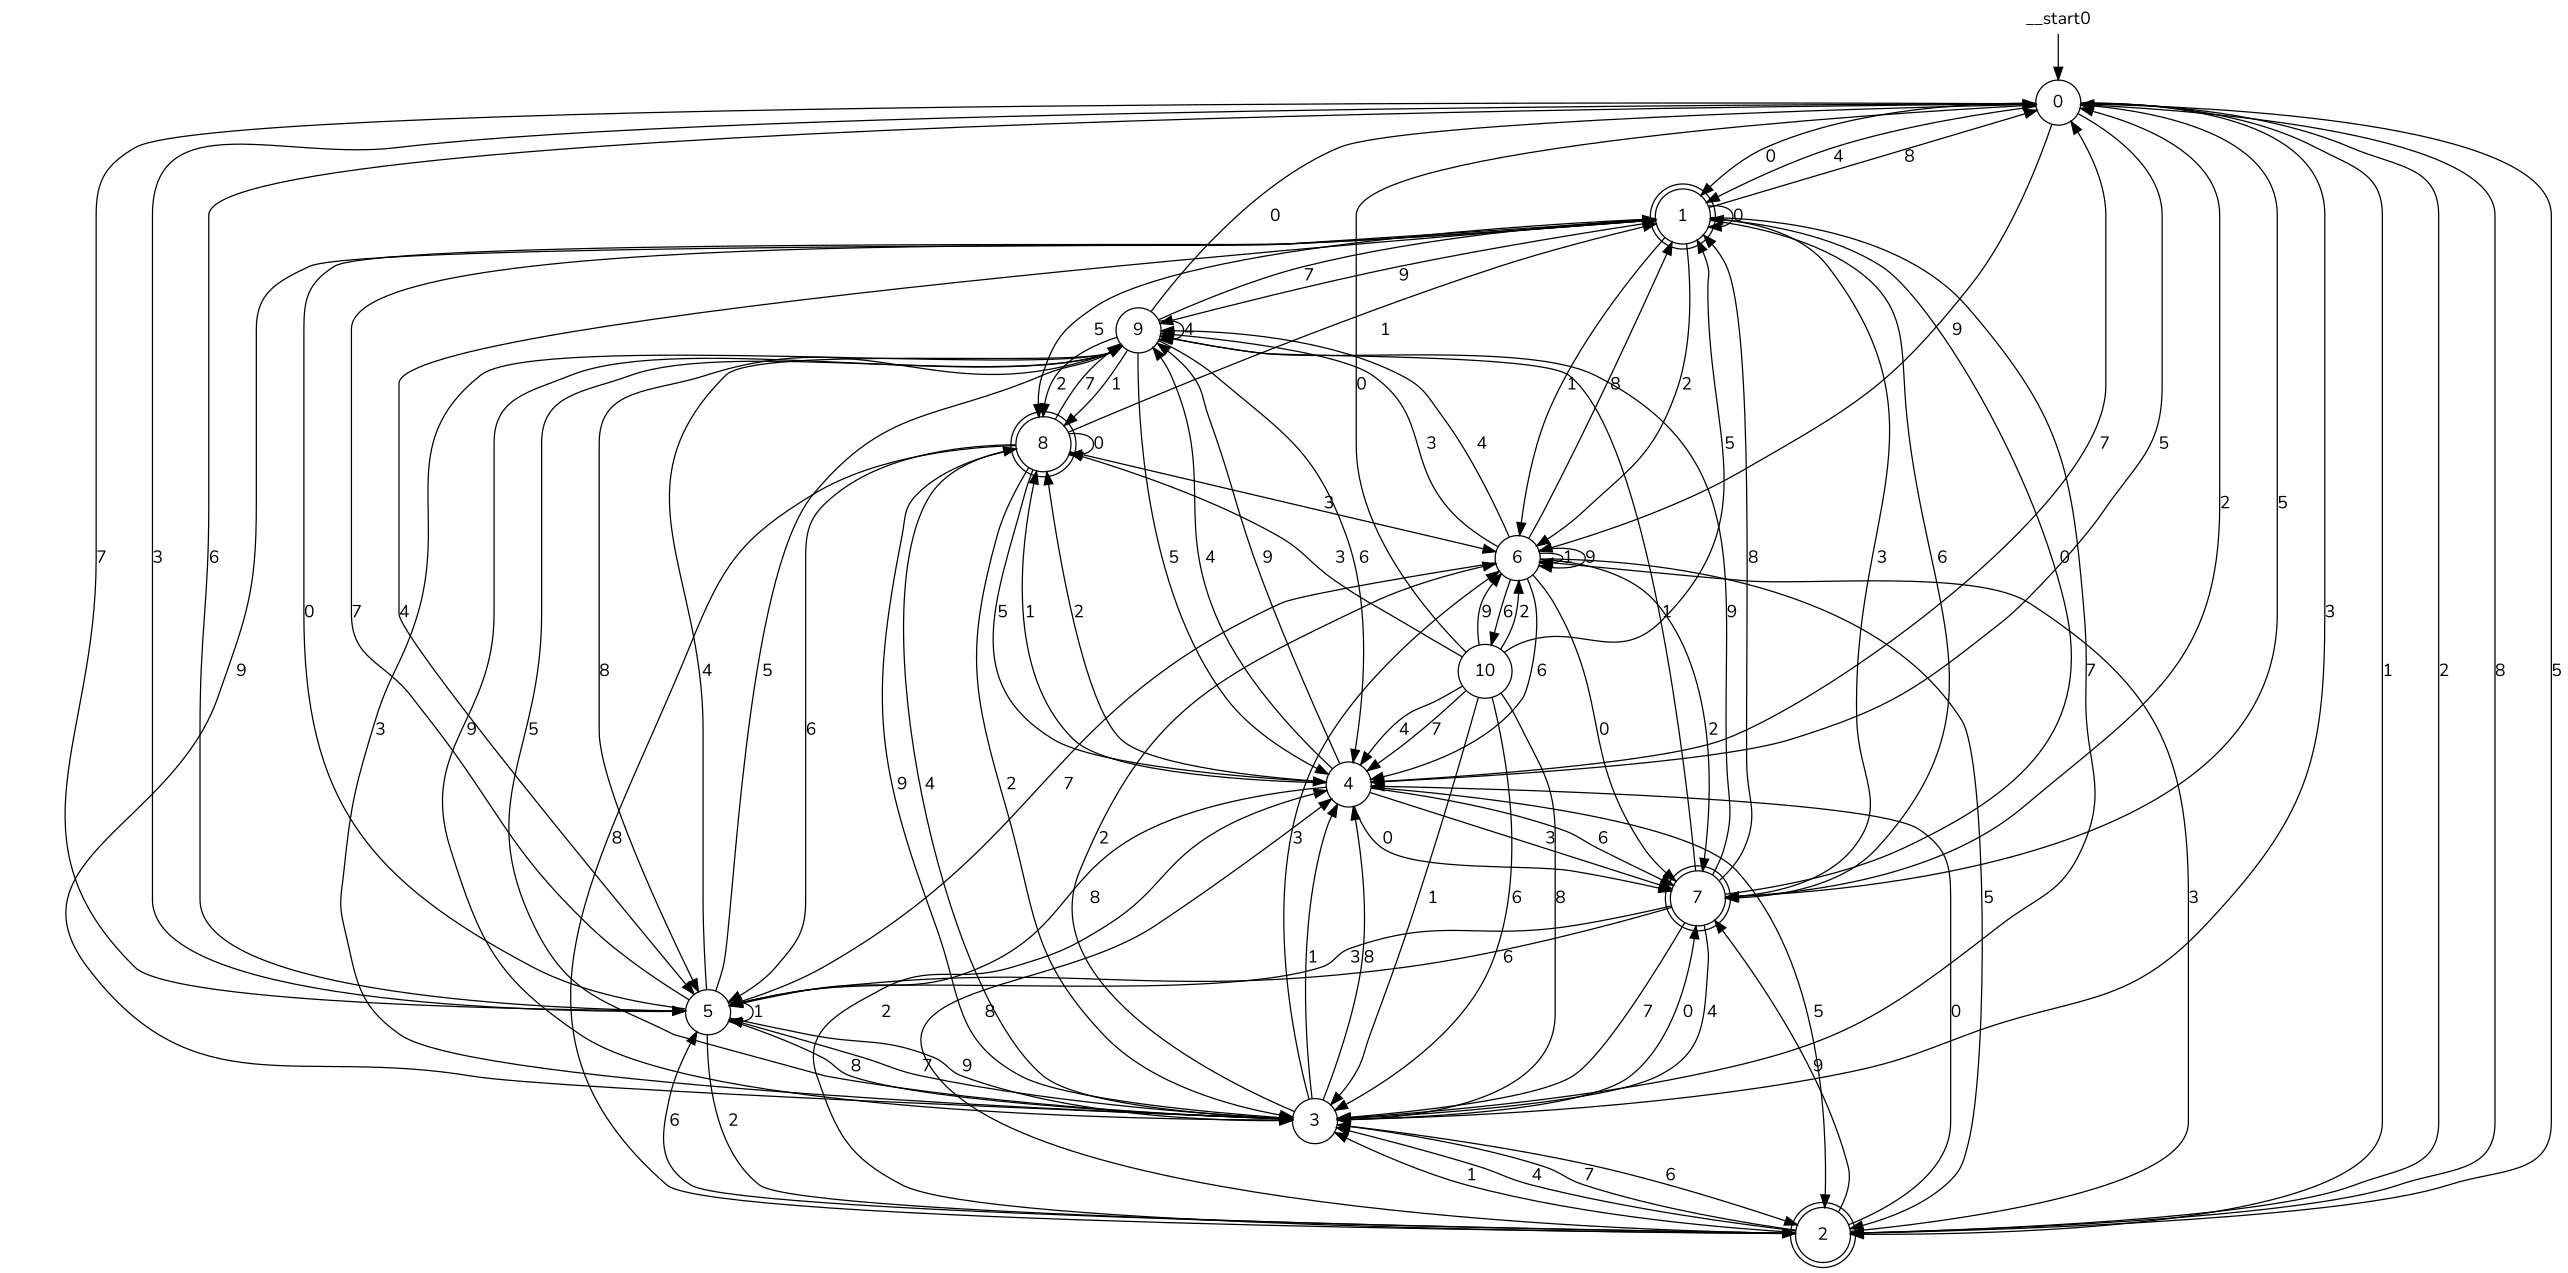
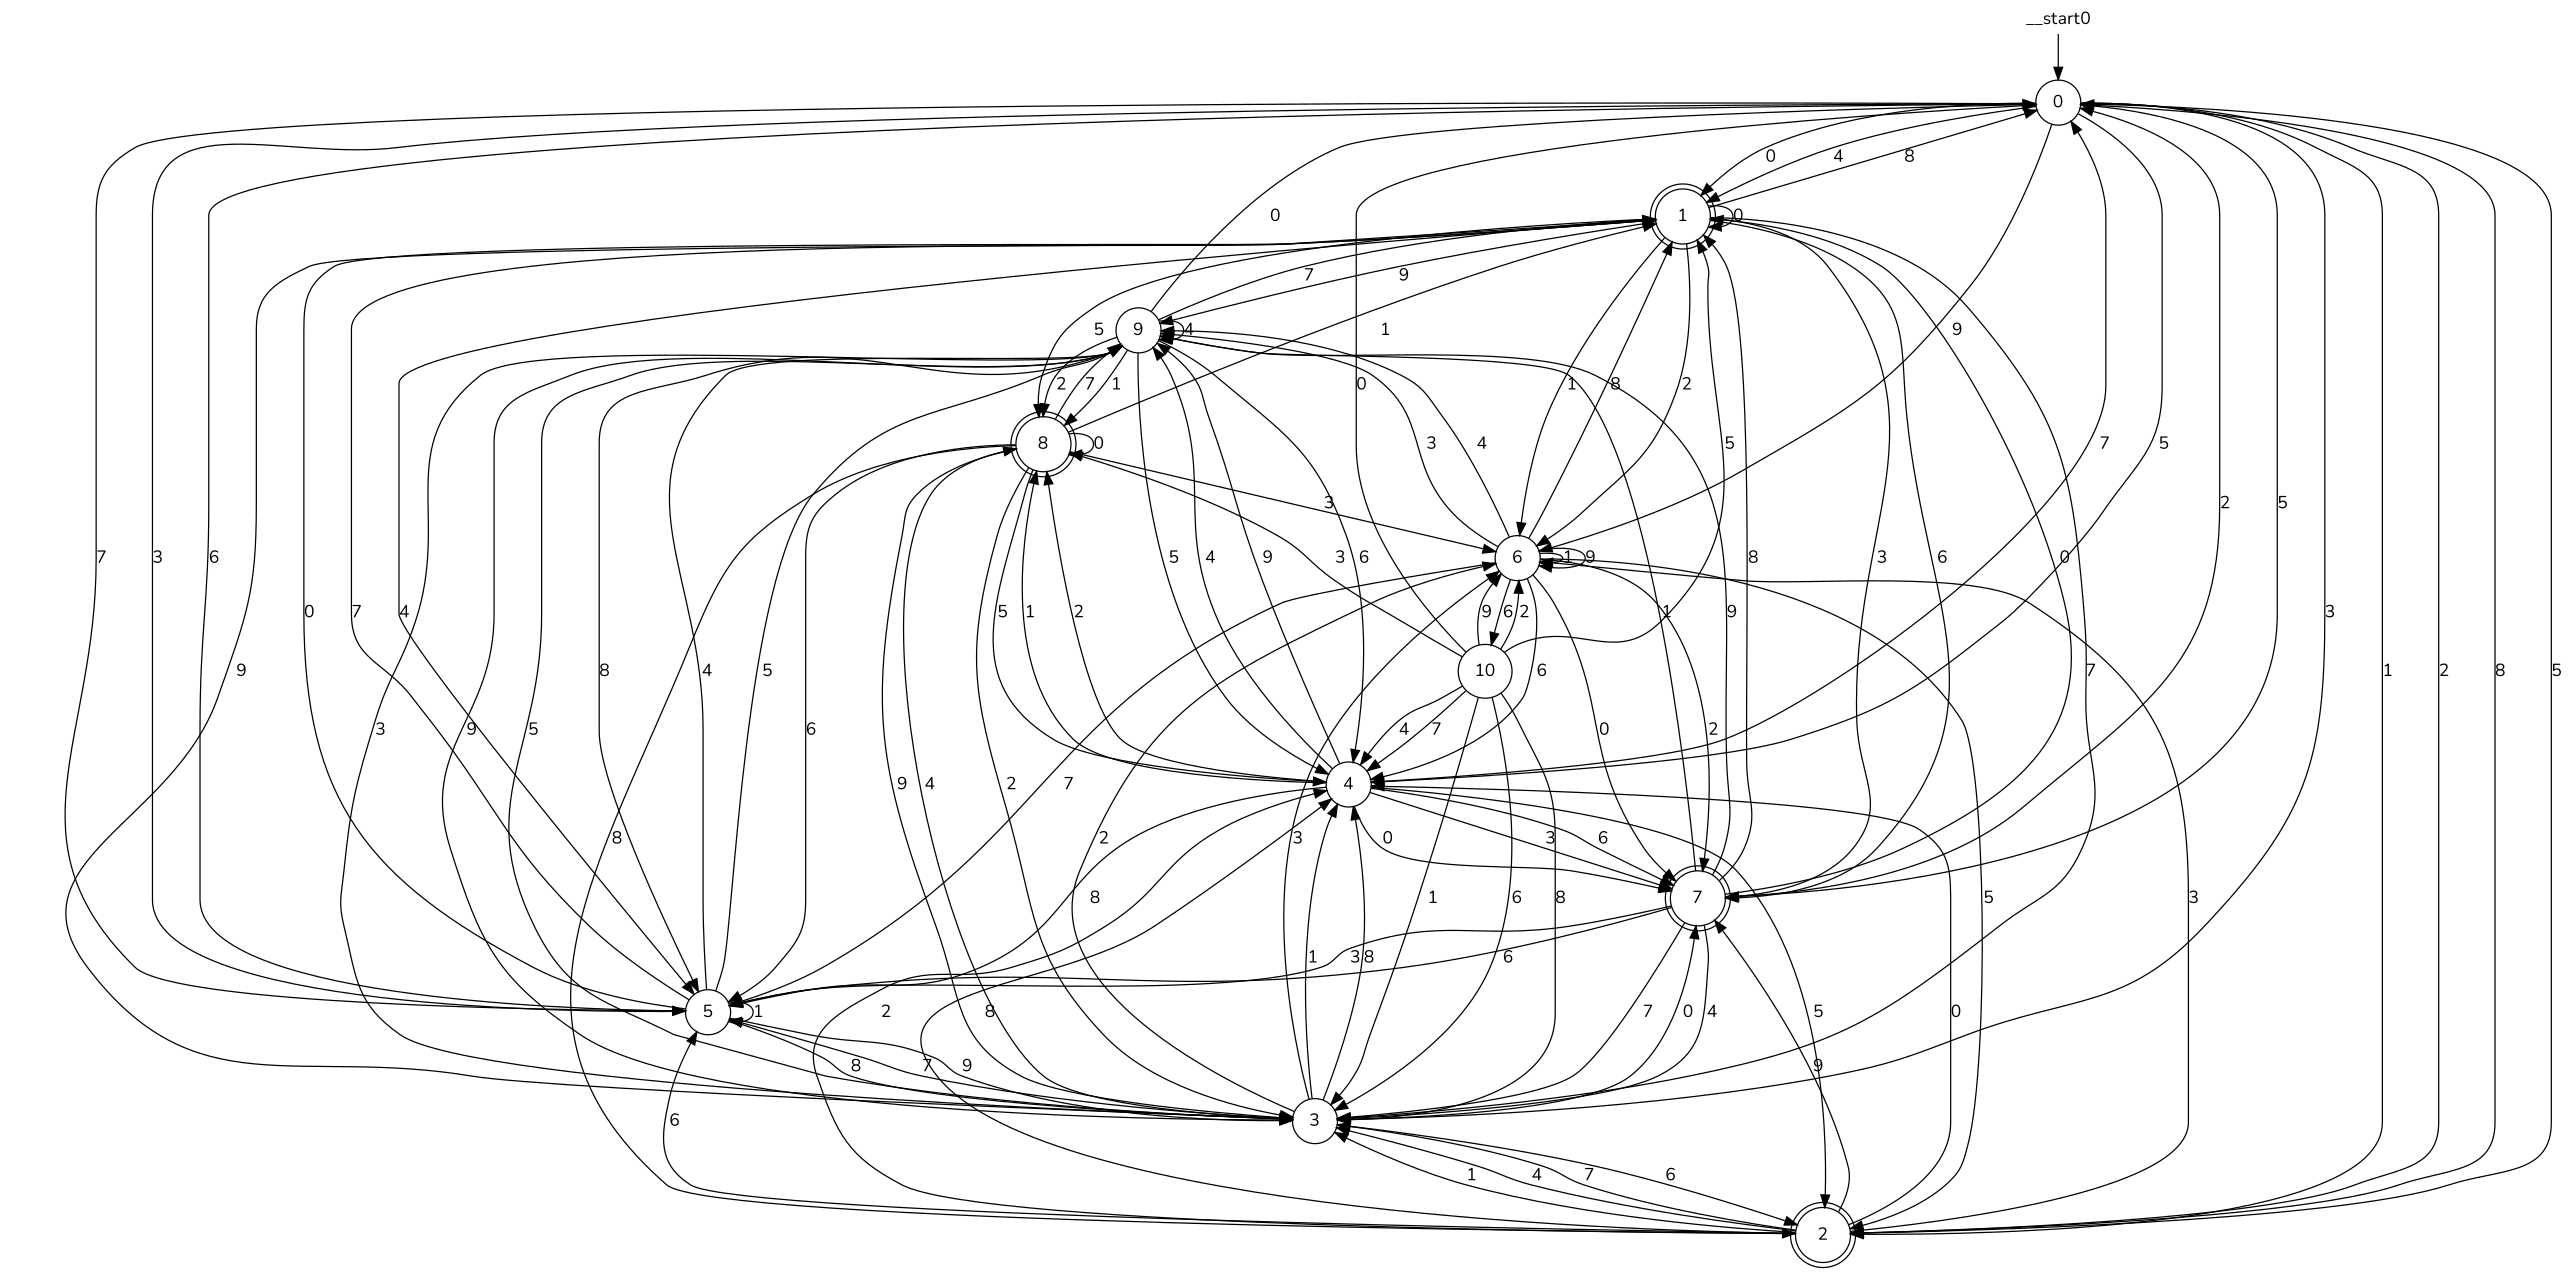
(1188, 1219) -> none
